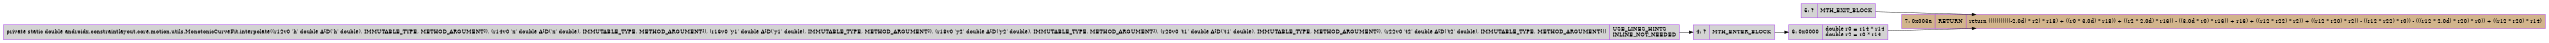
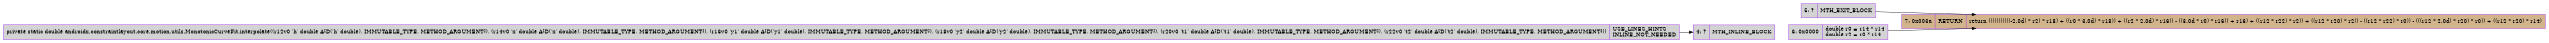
(1742, 32) -> (1742, 32)
(1780, 32) -> none
